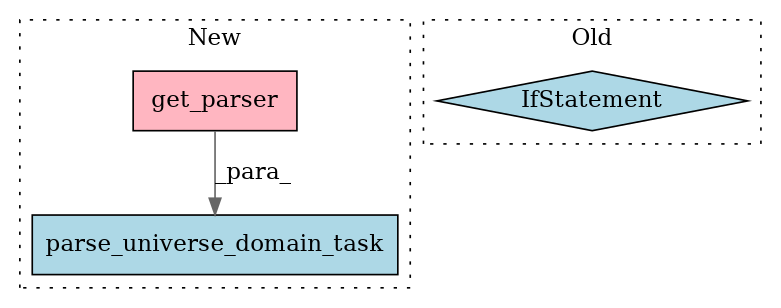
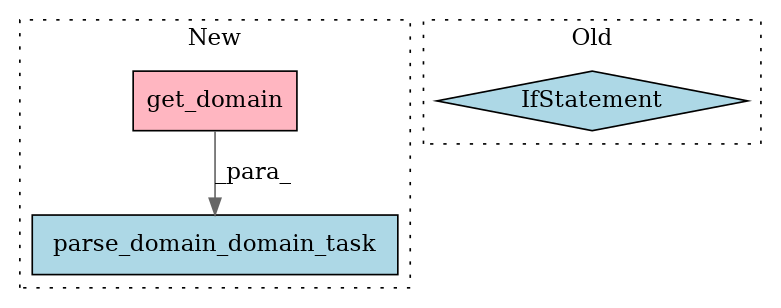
(215, 101) -> (215, 101)
(215, 245) -> (215, 245)
